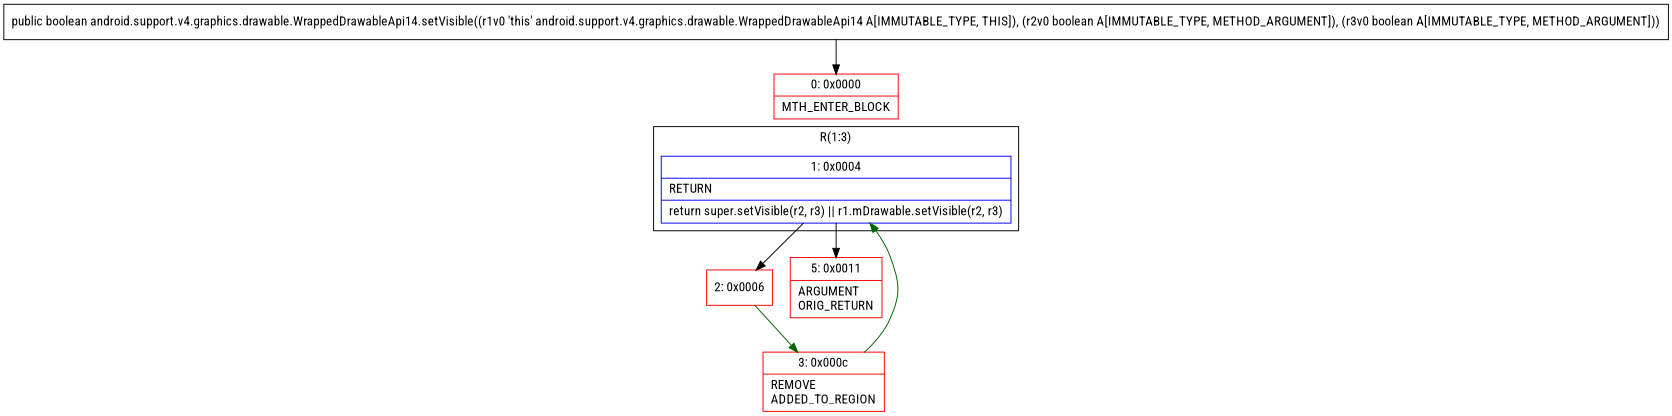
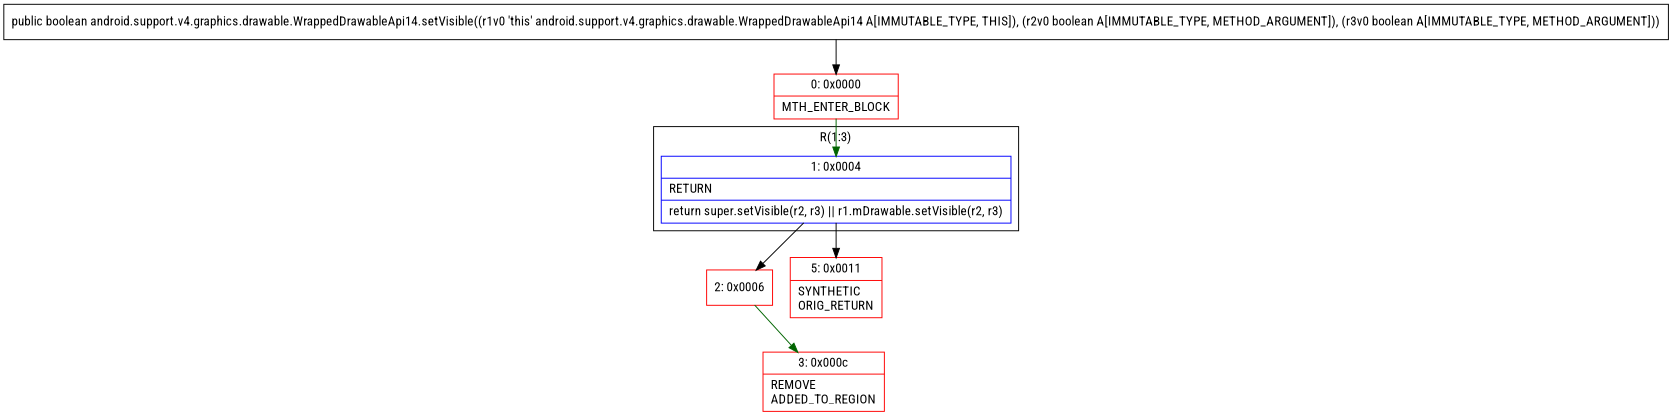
(829, 291) -> (830, 291)
(898, 294) -> (836, 133)
